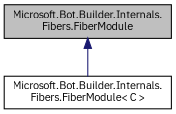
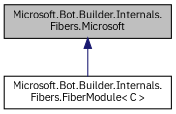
(88, 22) -> (88, 22)
